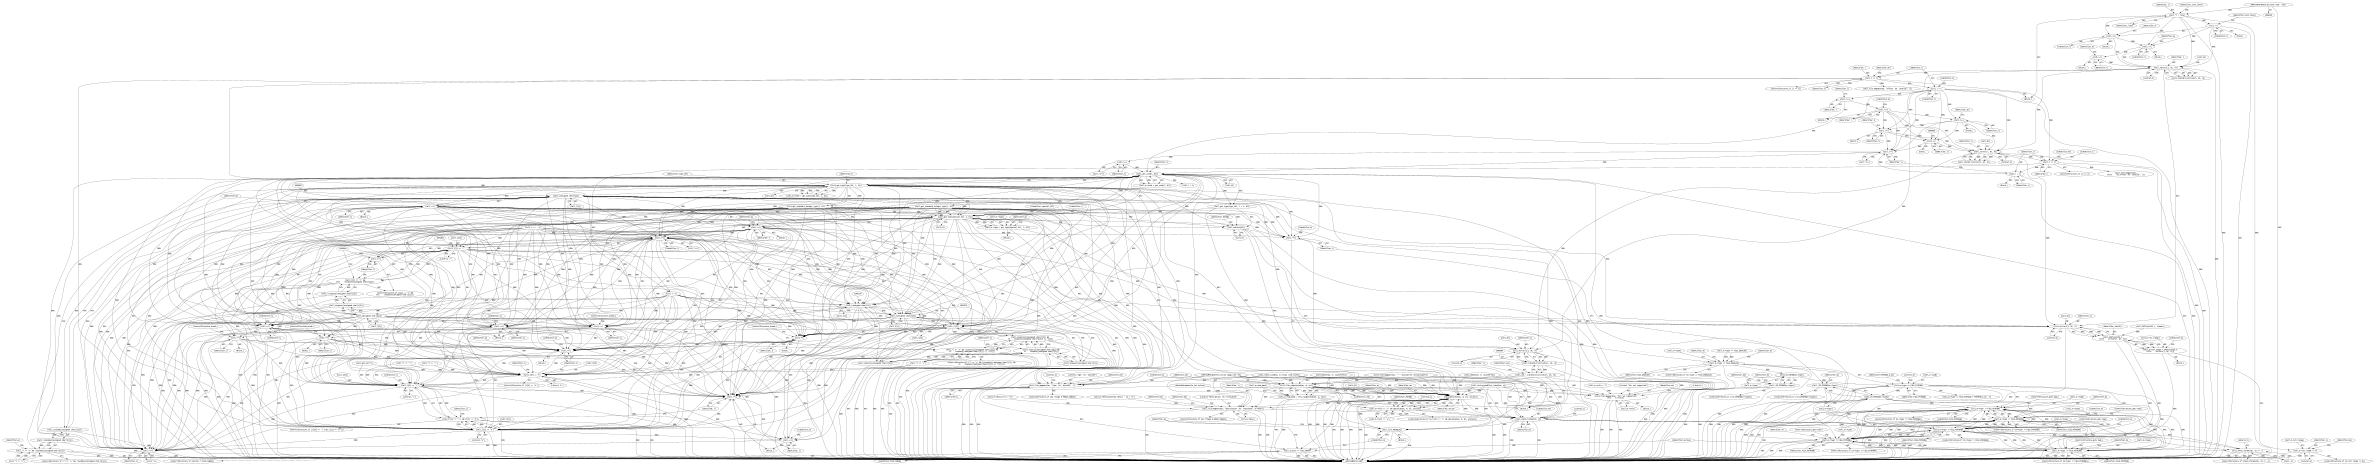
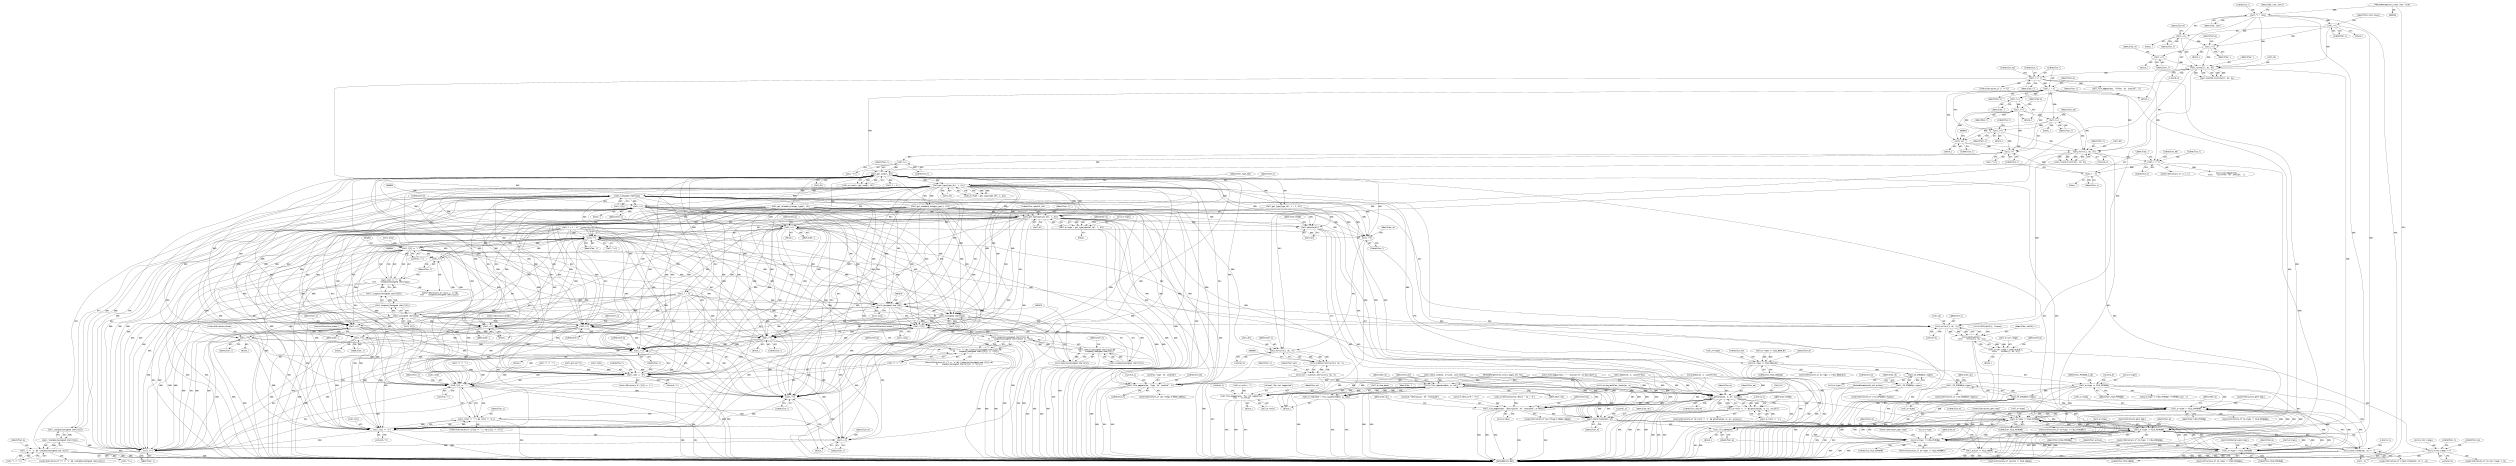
none -> (499, 275)
none -> (300, 325)
